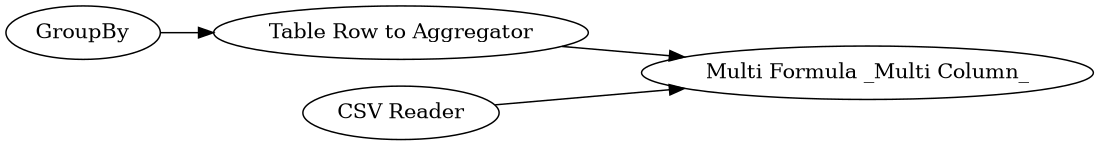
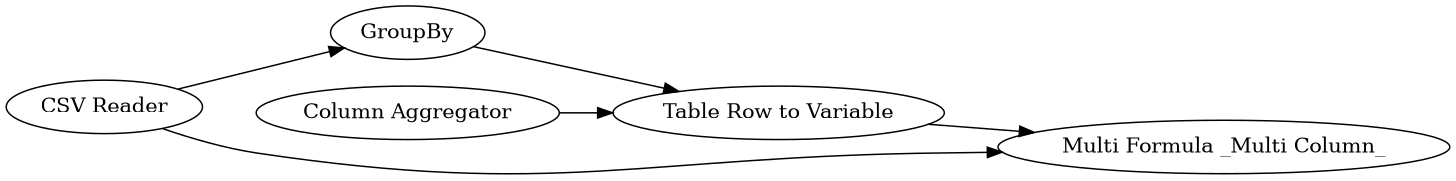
(401, 33) -> (779, 113)
none -> (254, 70)
none -> (408, 113)
